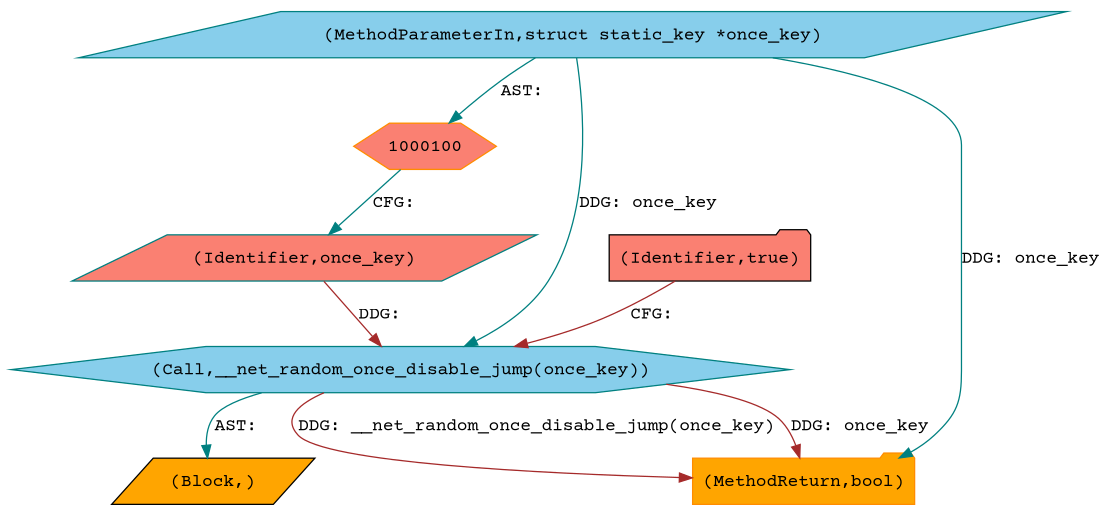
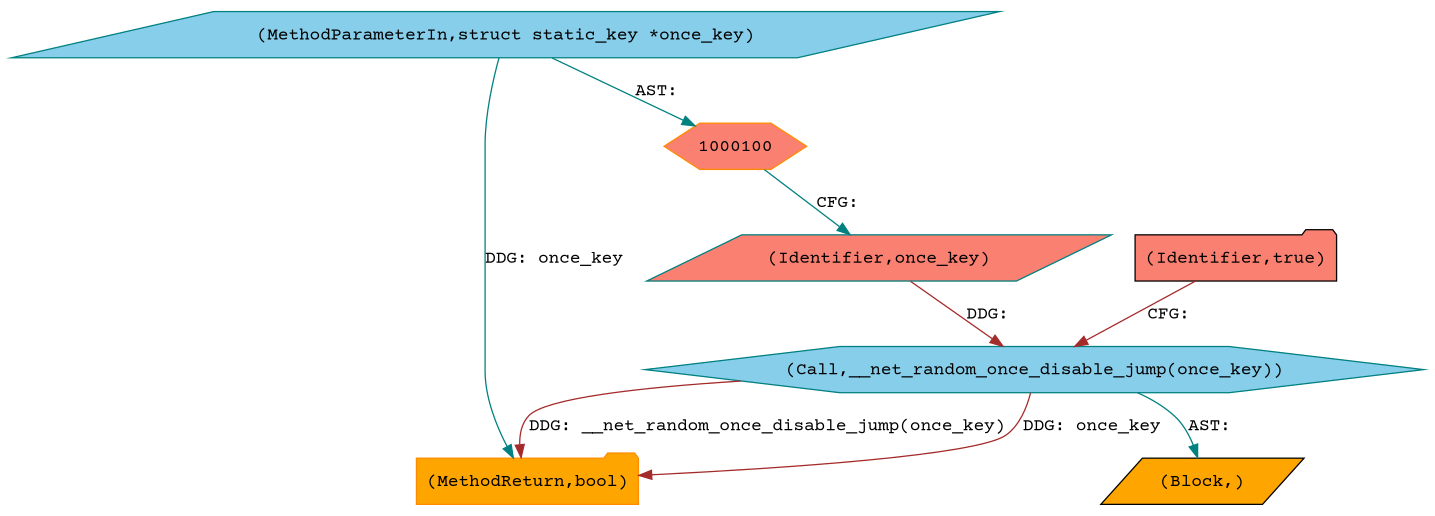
(573, 219) -> none
